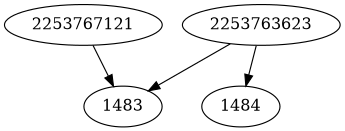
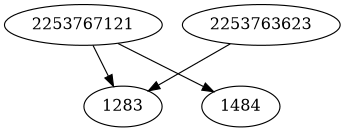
(252, 60) -> (161, 65)
(123, 107) -> (123, 107)
